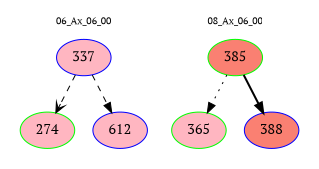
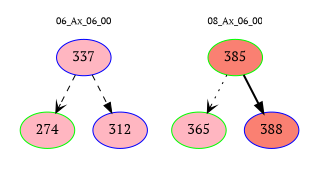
(219, 89) -> (219, 89)
(120, 130) -> (120, 130)
